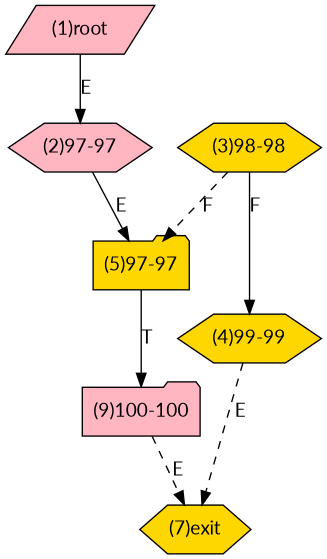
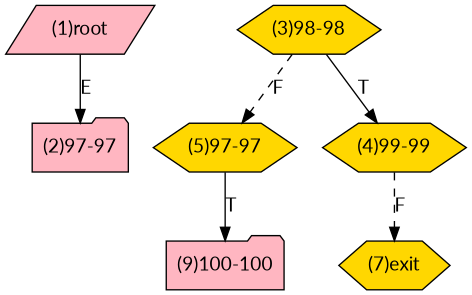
(80, 148) -> (80, 148)
(108, 201) -> none
(256, 207) -> (364, 89)
(141, 265) -> (225, 148)
(241, 412) -> (401, 207)
(165, 464) -> none
